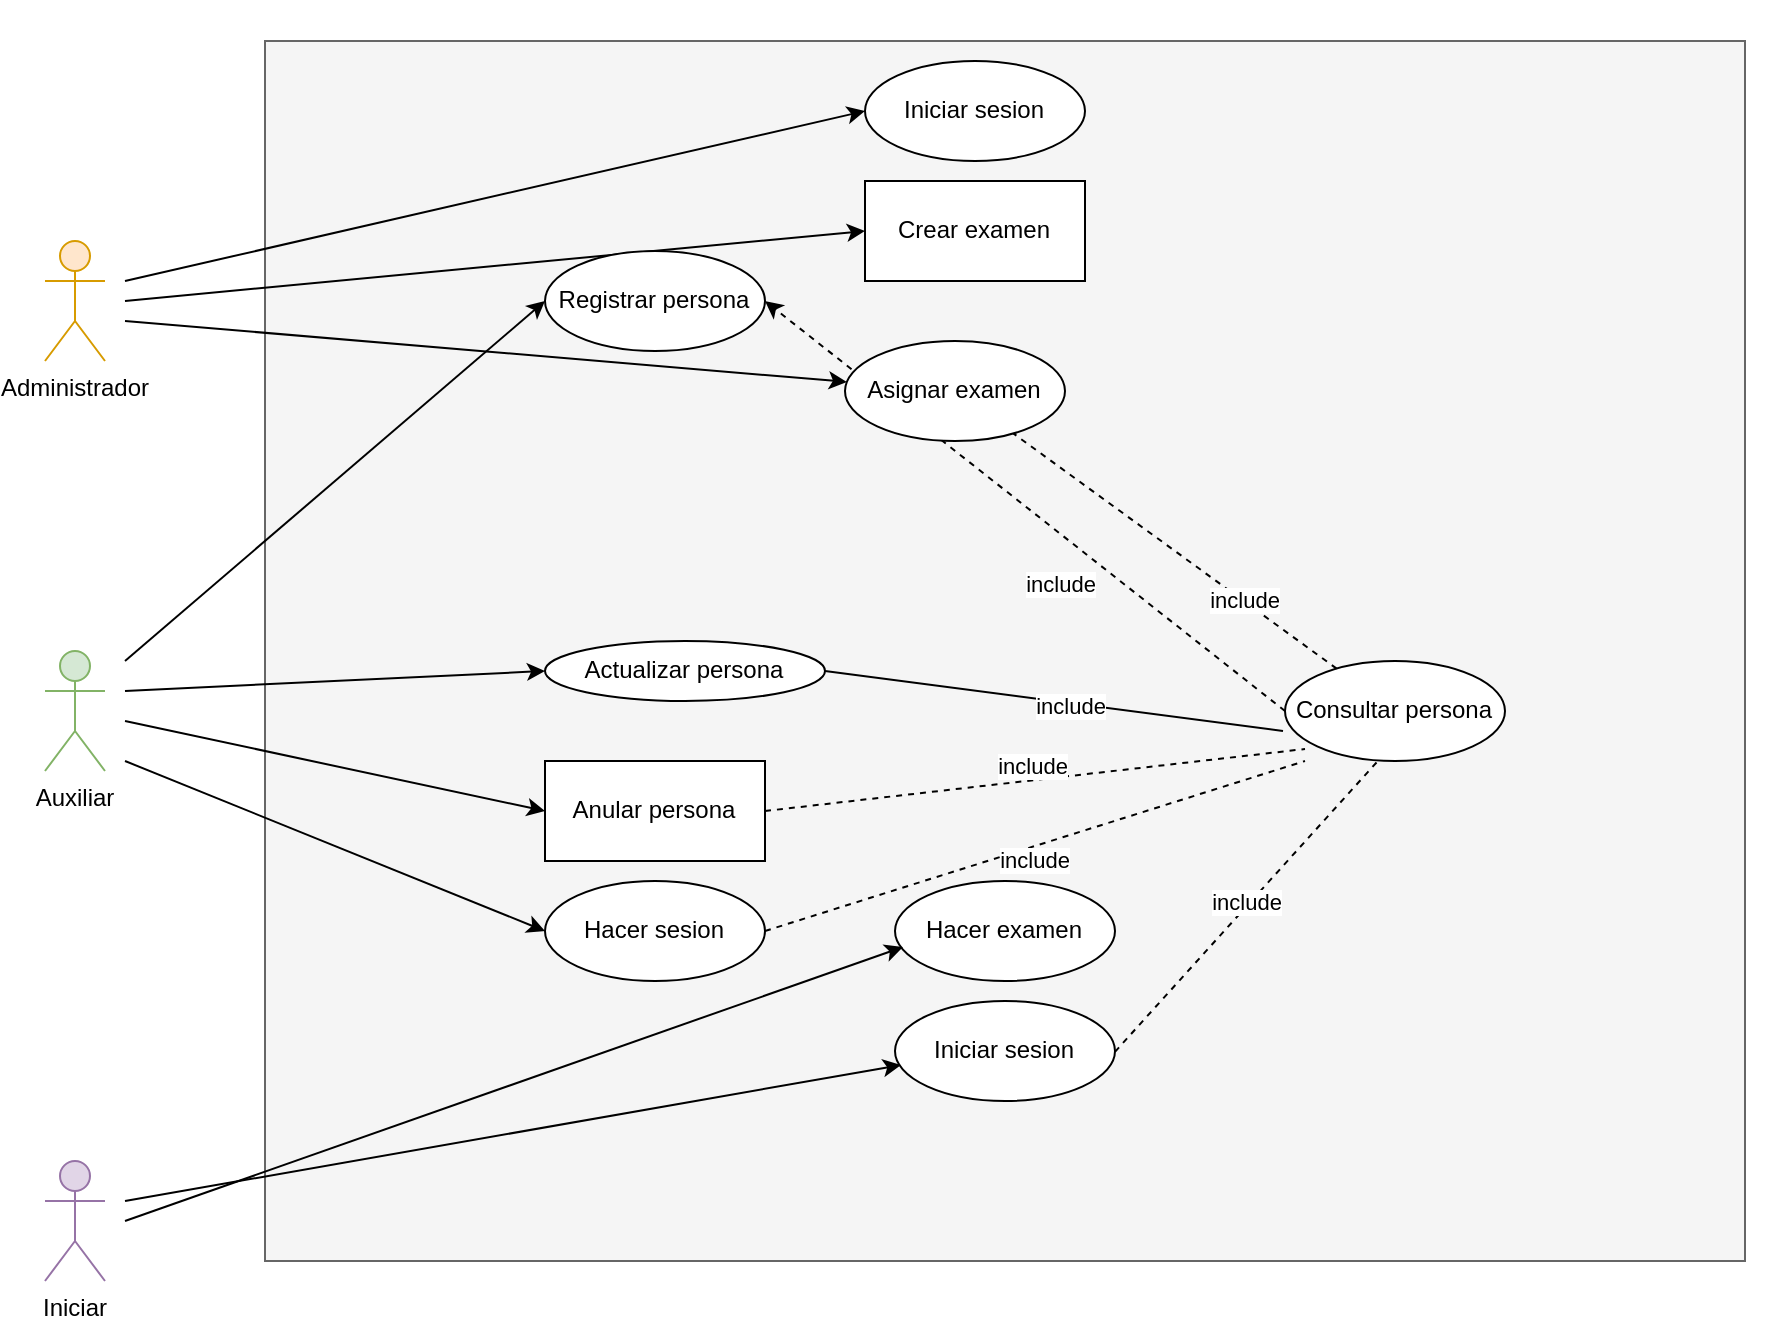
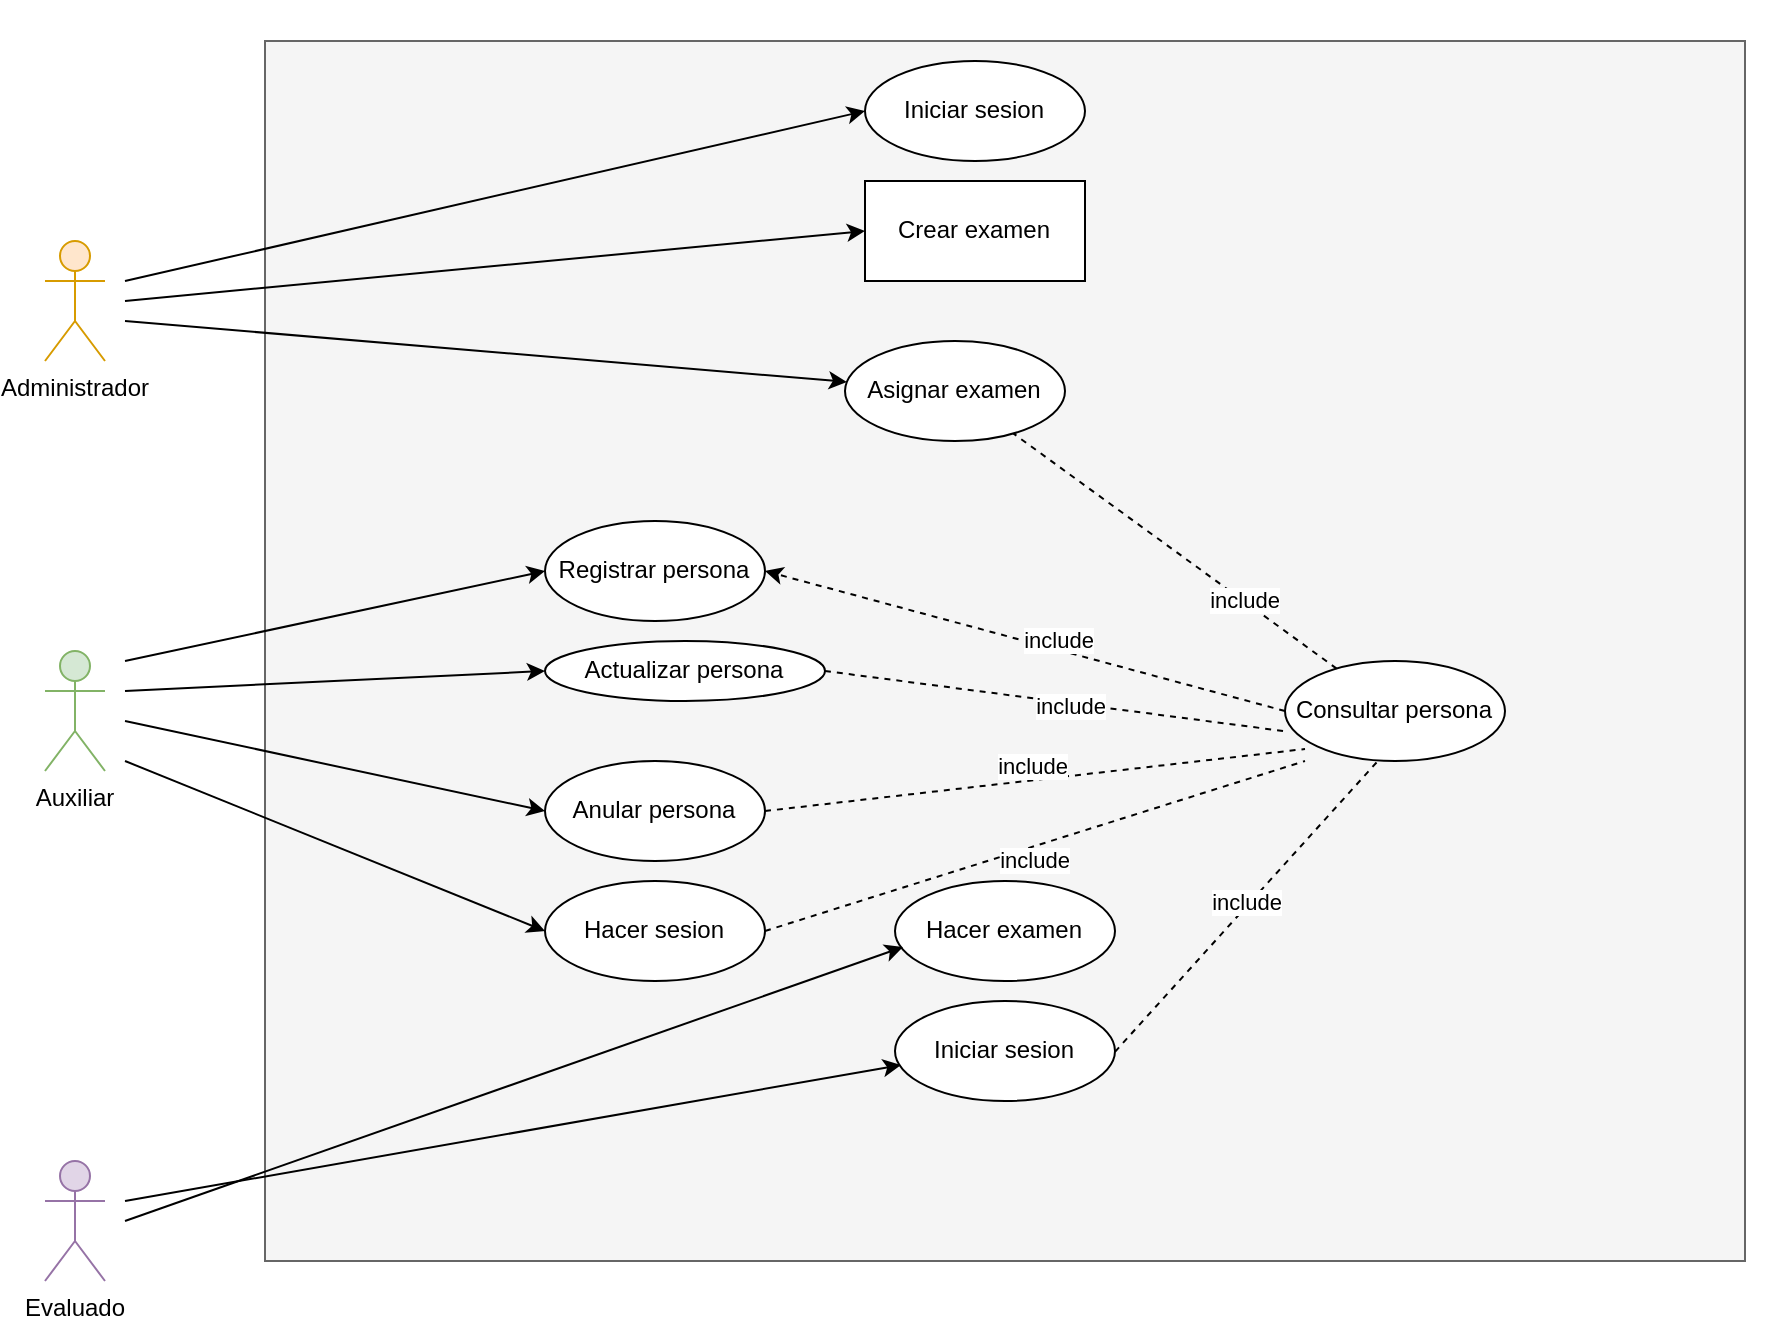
(655, 301) -> (655, 571)
(933, 685) -> (933, 685)
(655, 811) -> (655, 811)
(76, 1309) -> (76, 1309)
